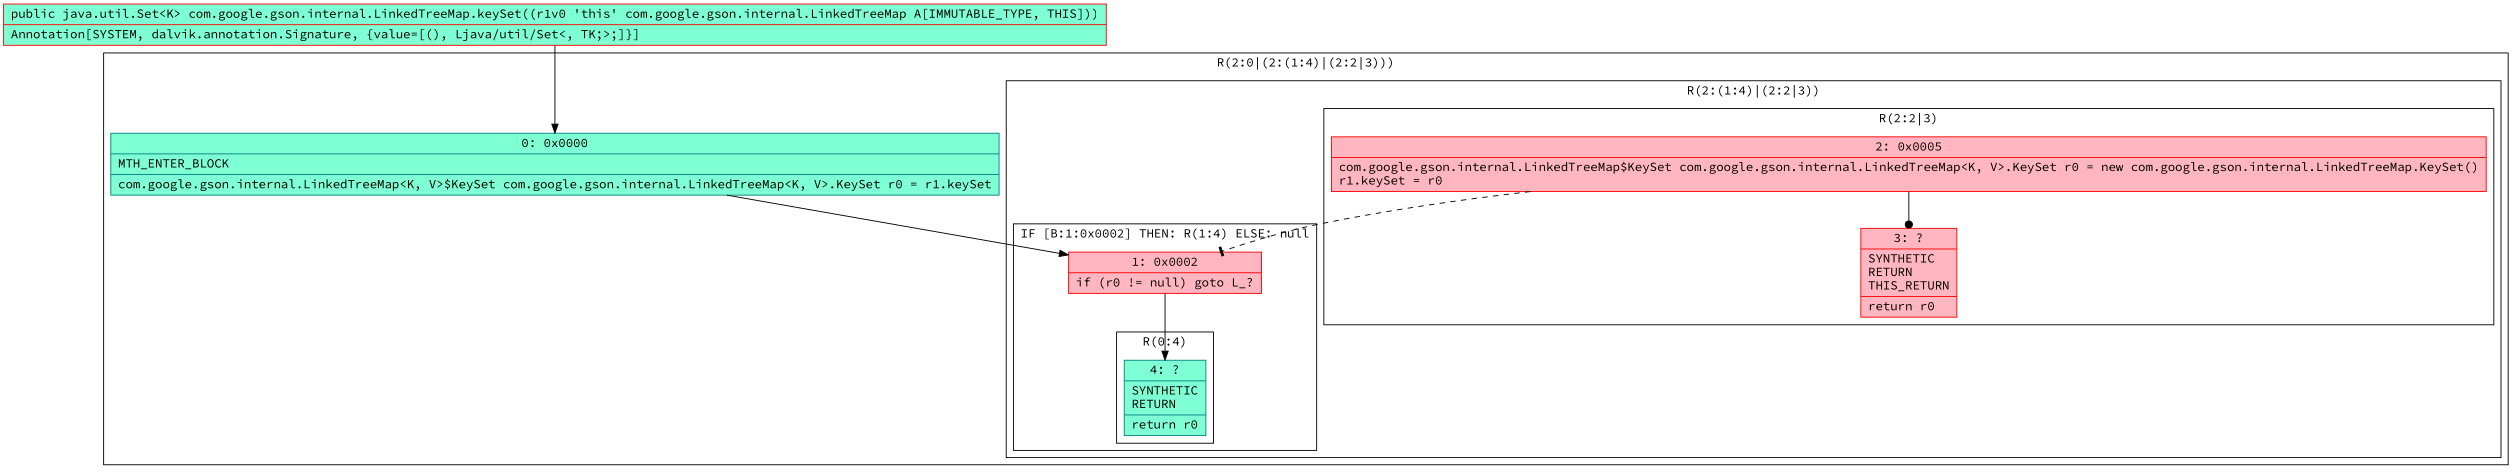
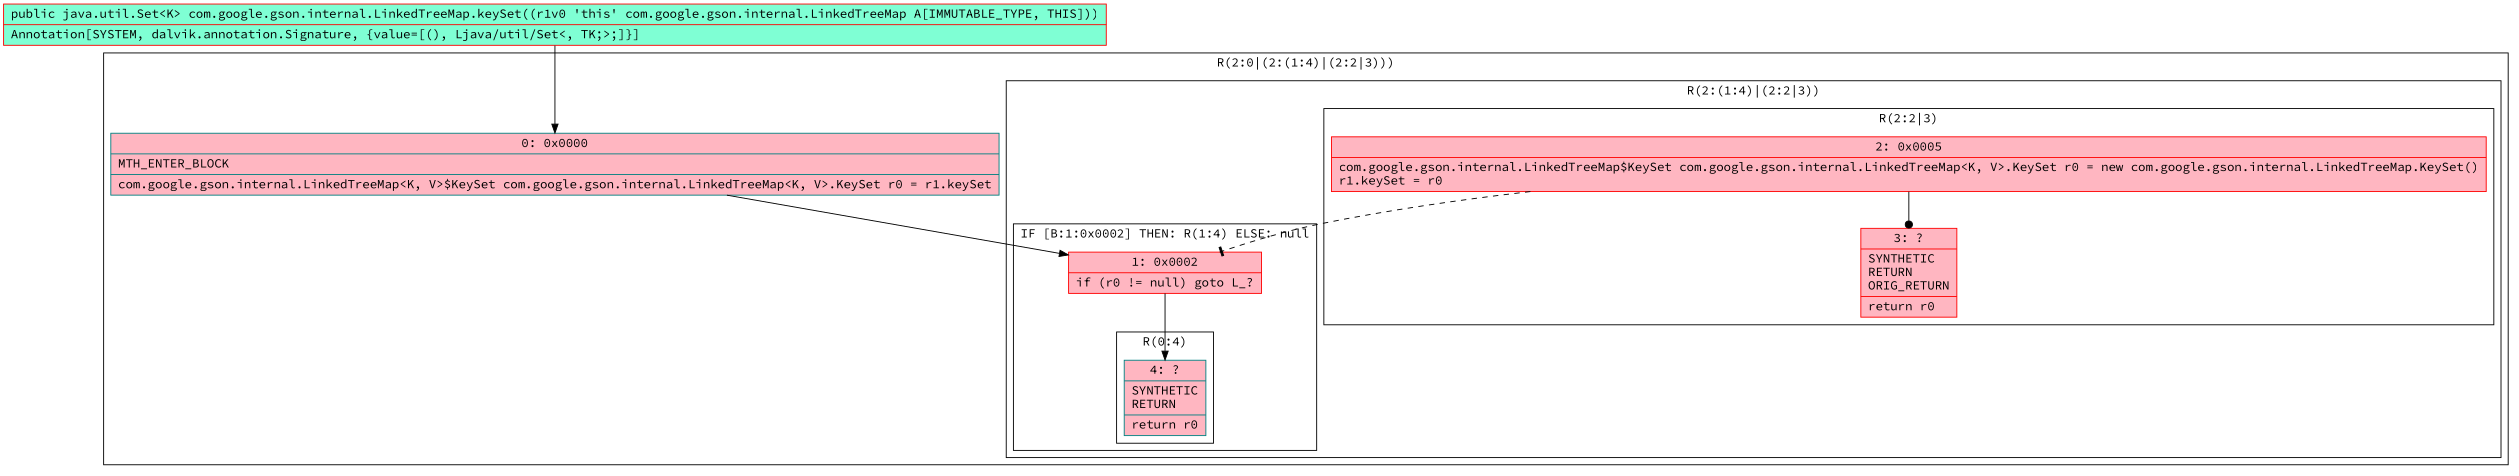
(555, 164) -> (555, 164)
(1909, 286) -> (1909, 286)
(1165, 398) -> (1165, 398)
